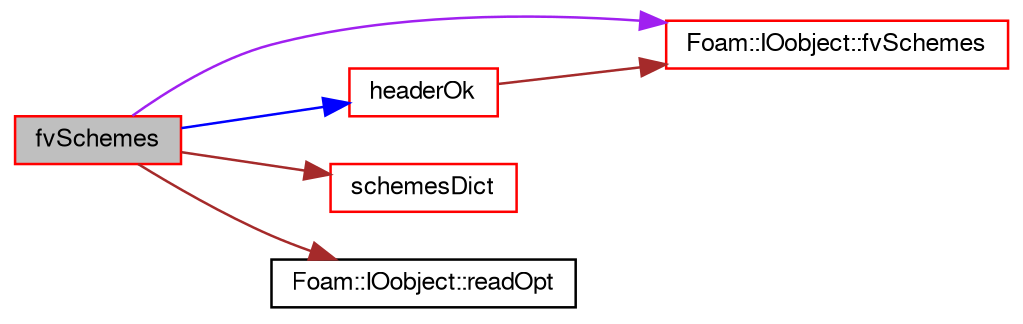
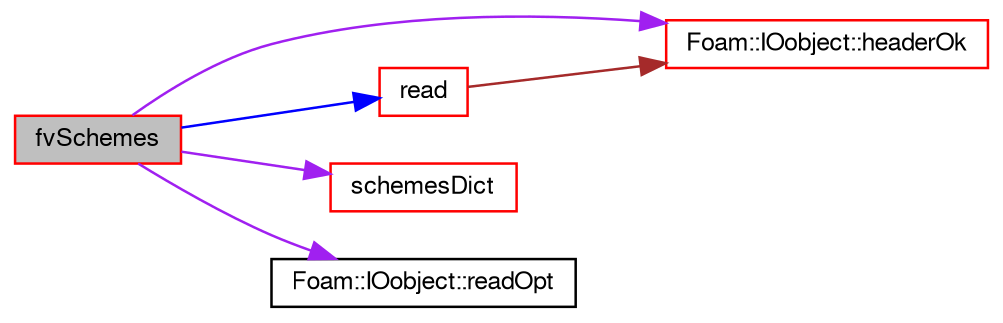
(837, 45) -> (827, 44)
(424, 92) -> (424, 92)
(243, 161) -> (243, 161)
(222, 212) -> (222, 212)
